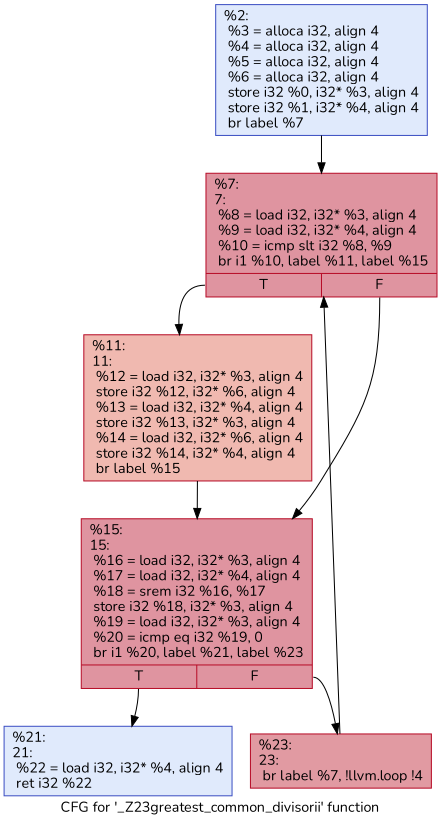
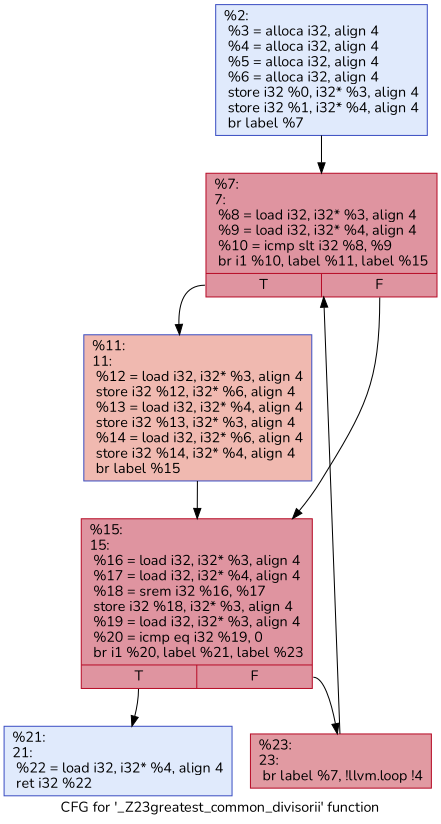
(198, 408) -> (198, 408)
